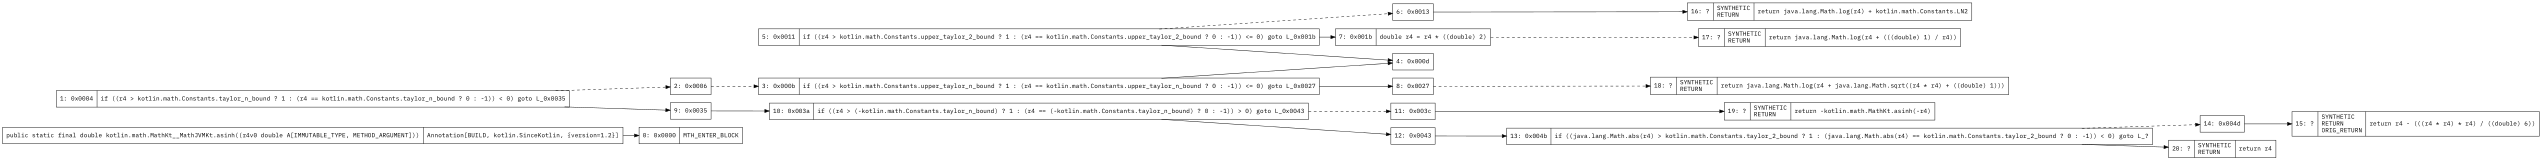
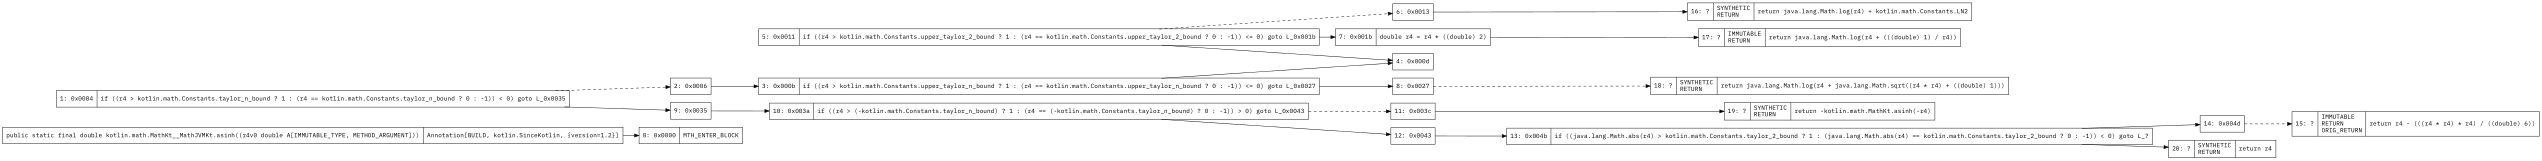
(1745, 34) -> (1745, 34)
(1592, 37) -> (1592, 37)
(732, 86) -> (732, 86)
(2338, 117) -> (2338, 117)
(2266, 124) -> (2266, 124)
(2139, 127) -> (2139, 127)
